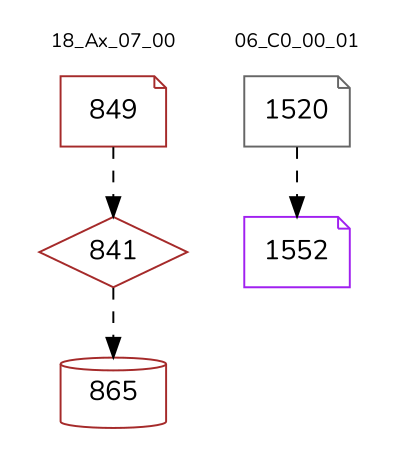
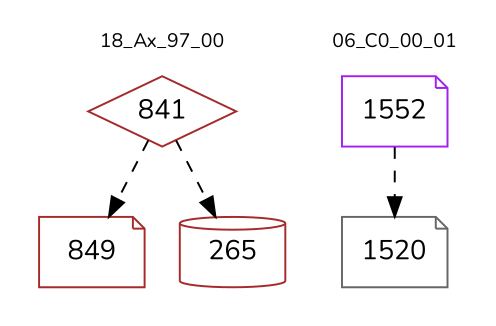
(113, 42) -> (162, 42)
(113, 172) -> (133, 170)
(297, 172) -> (395, 172)
(113, 393) -> (233, 252)
